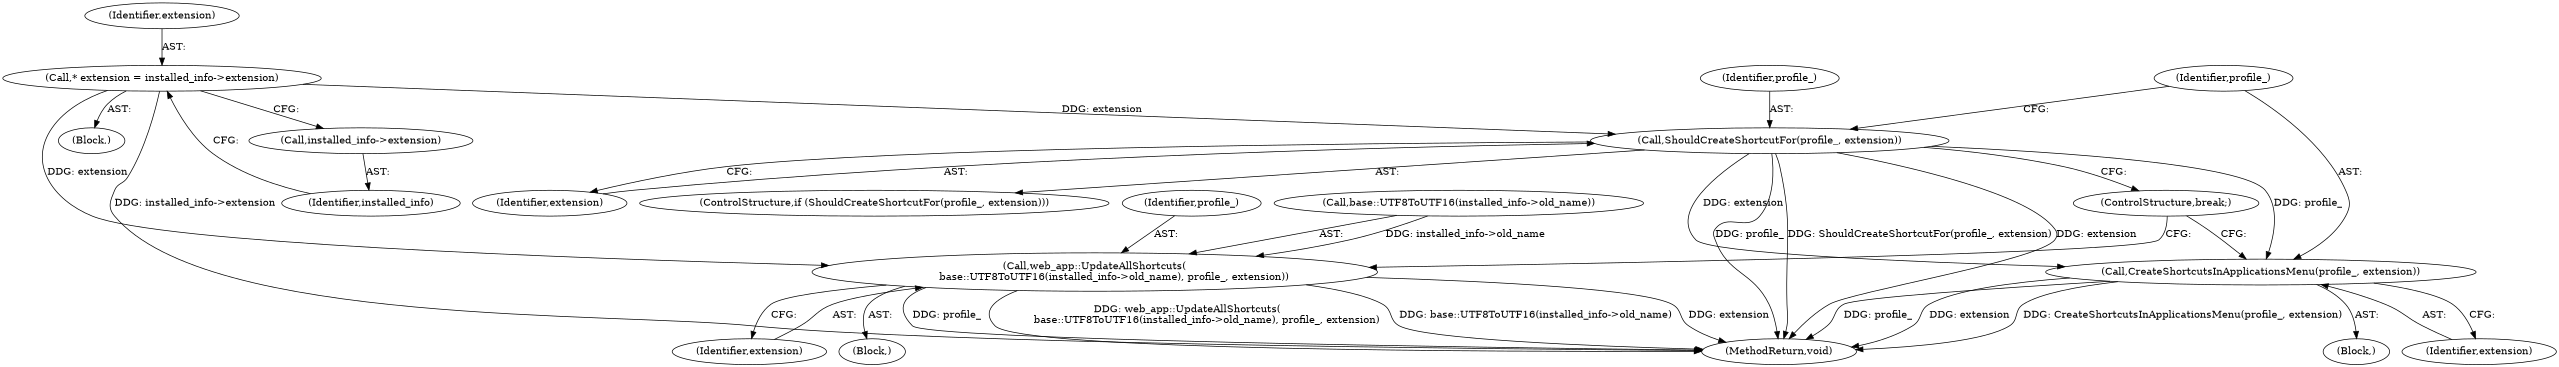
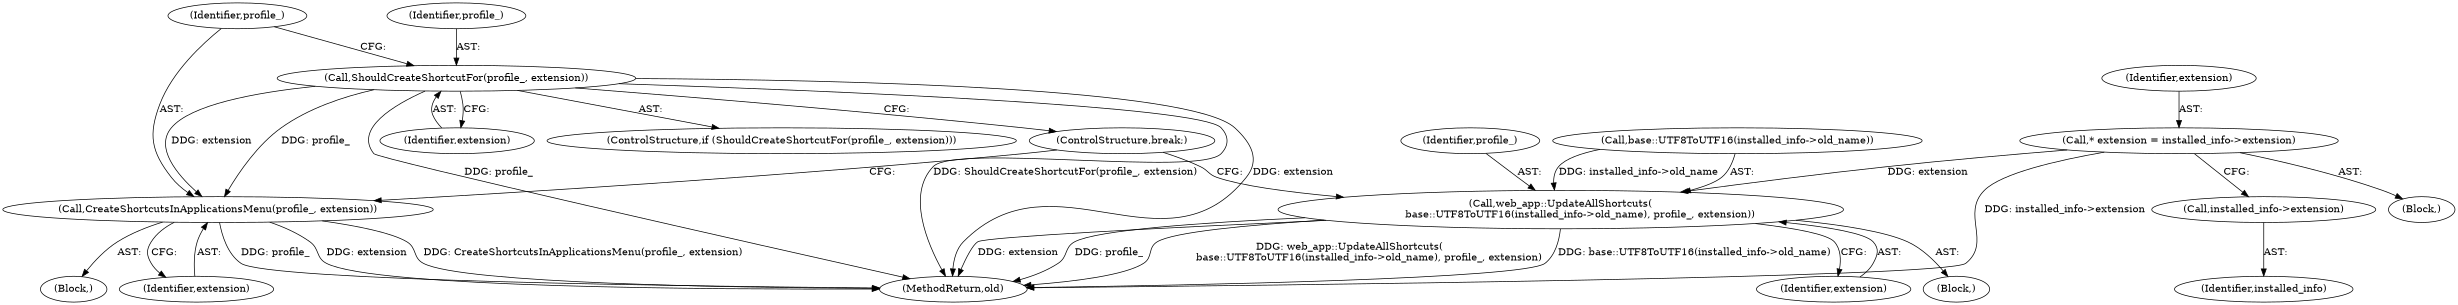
(955, 109) -> none
(228, 163) -> none
(1779, 352) -> (953, 289)
